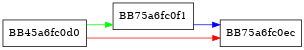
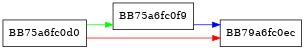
(153, 16) -> (153, 16)
(45, 33) -> (45, 33)
(261, 33) -> (261, 33)
